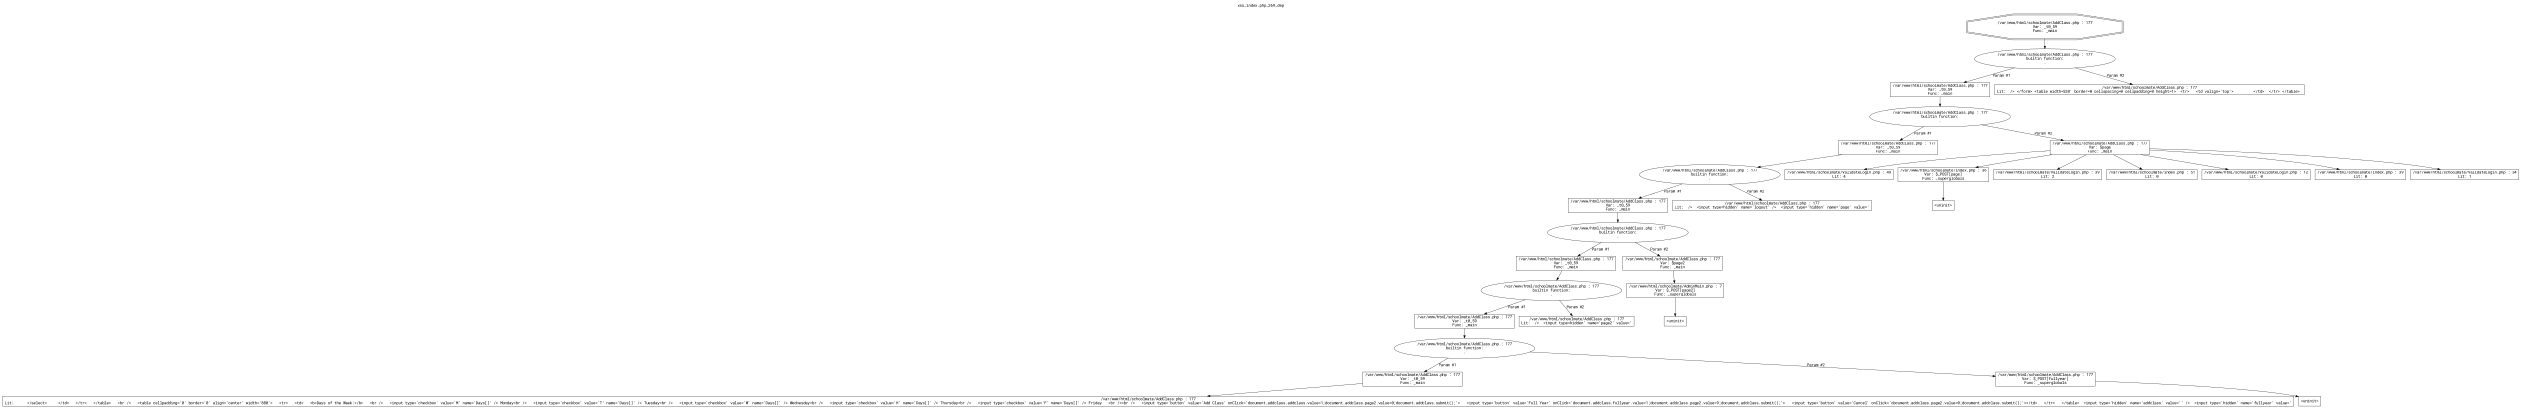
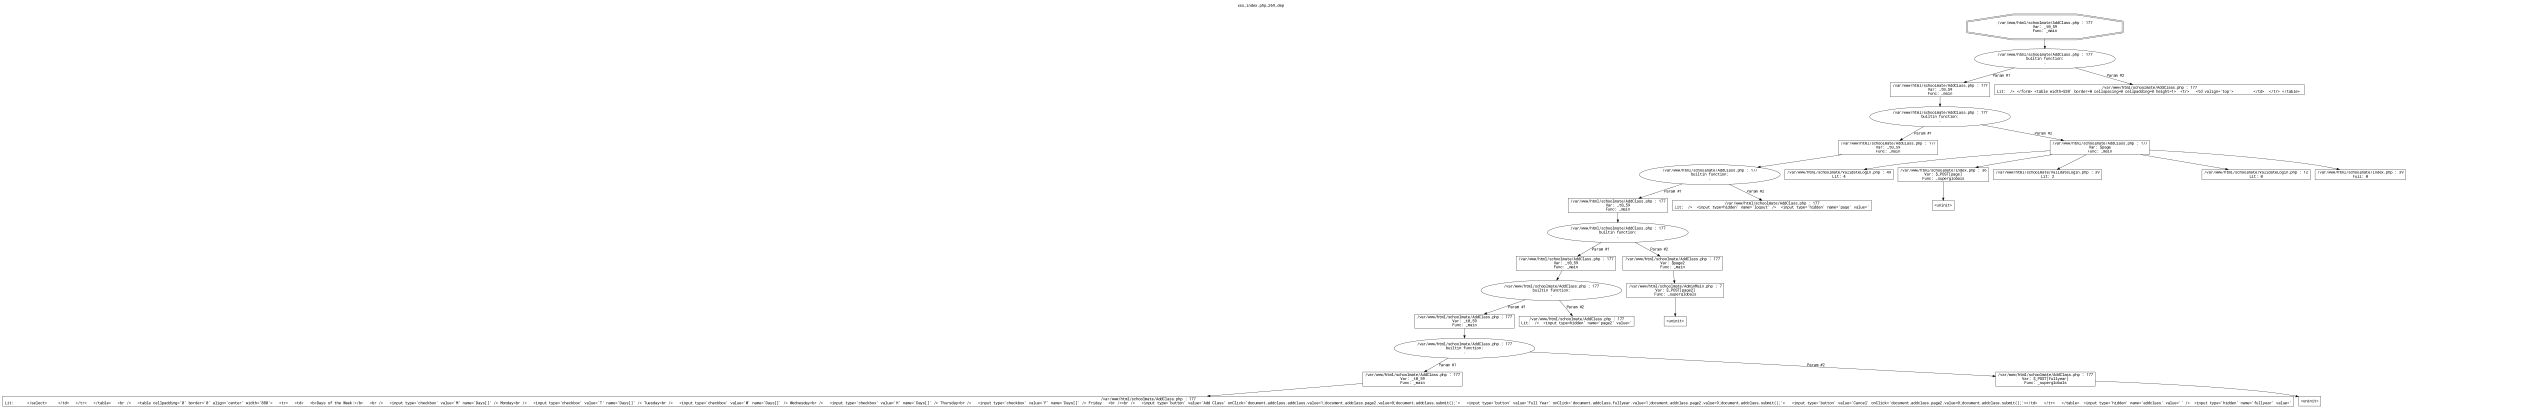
(2152, 175) -> none
(2360, 175) -> (2360, 175)
(2465, 175) -> none
